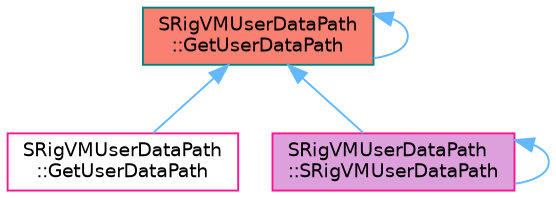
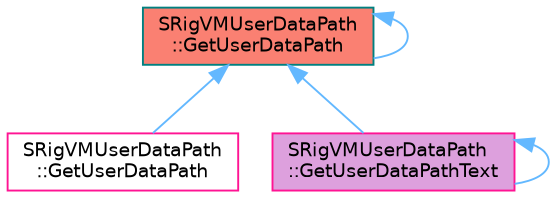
(393, 162) -> (393, 162)
